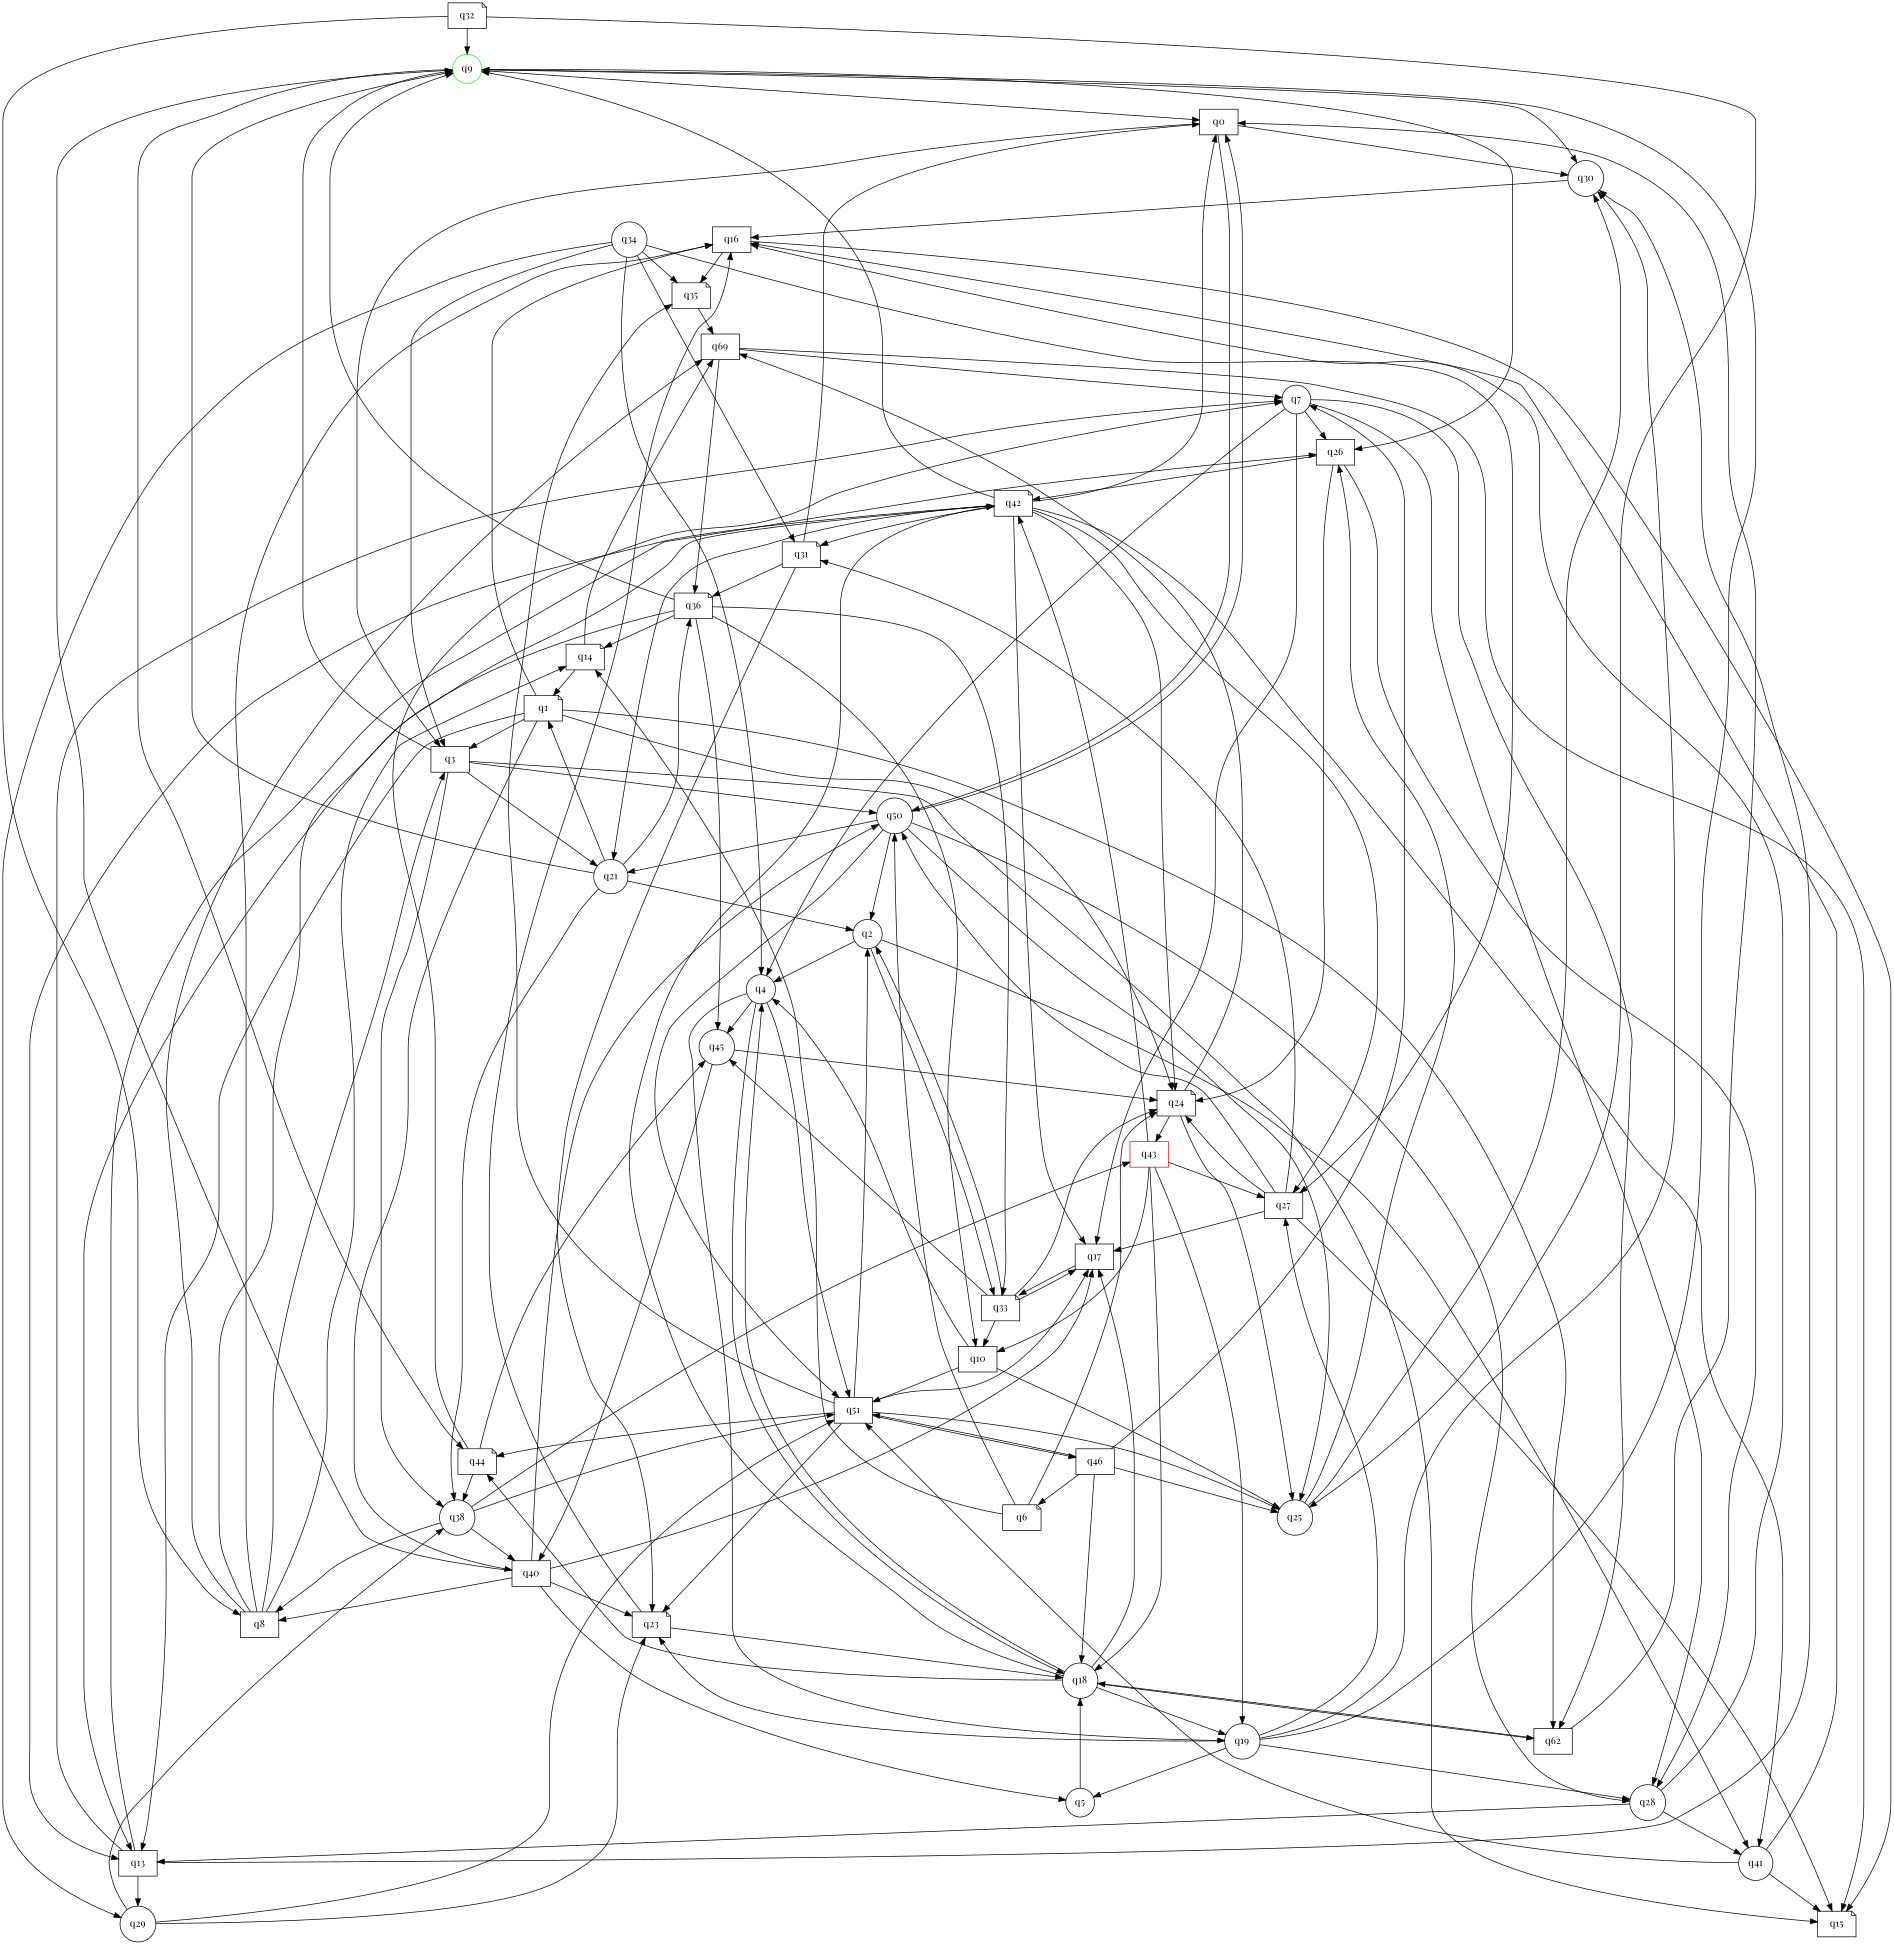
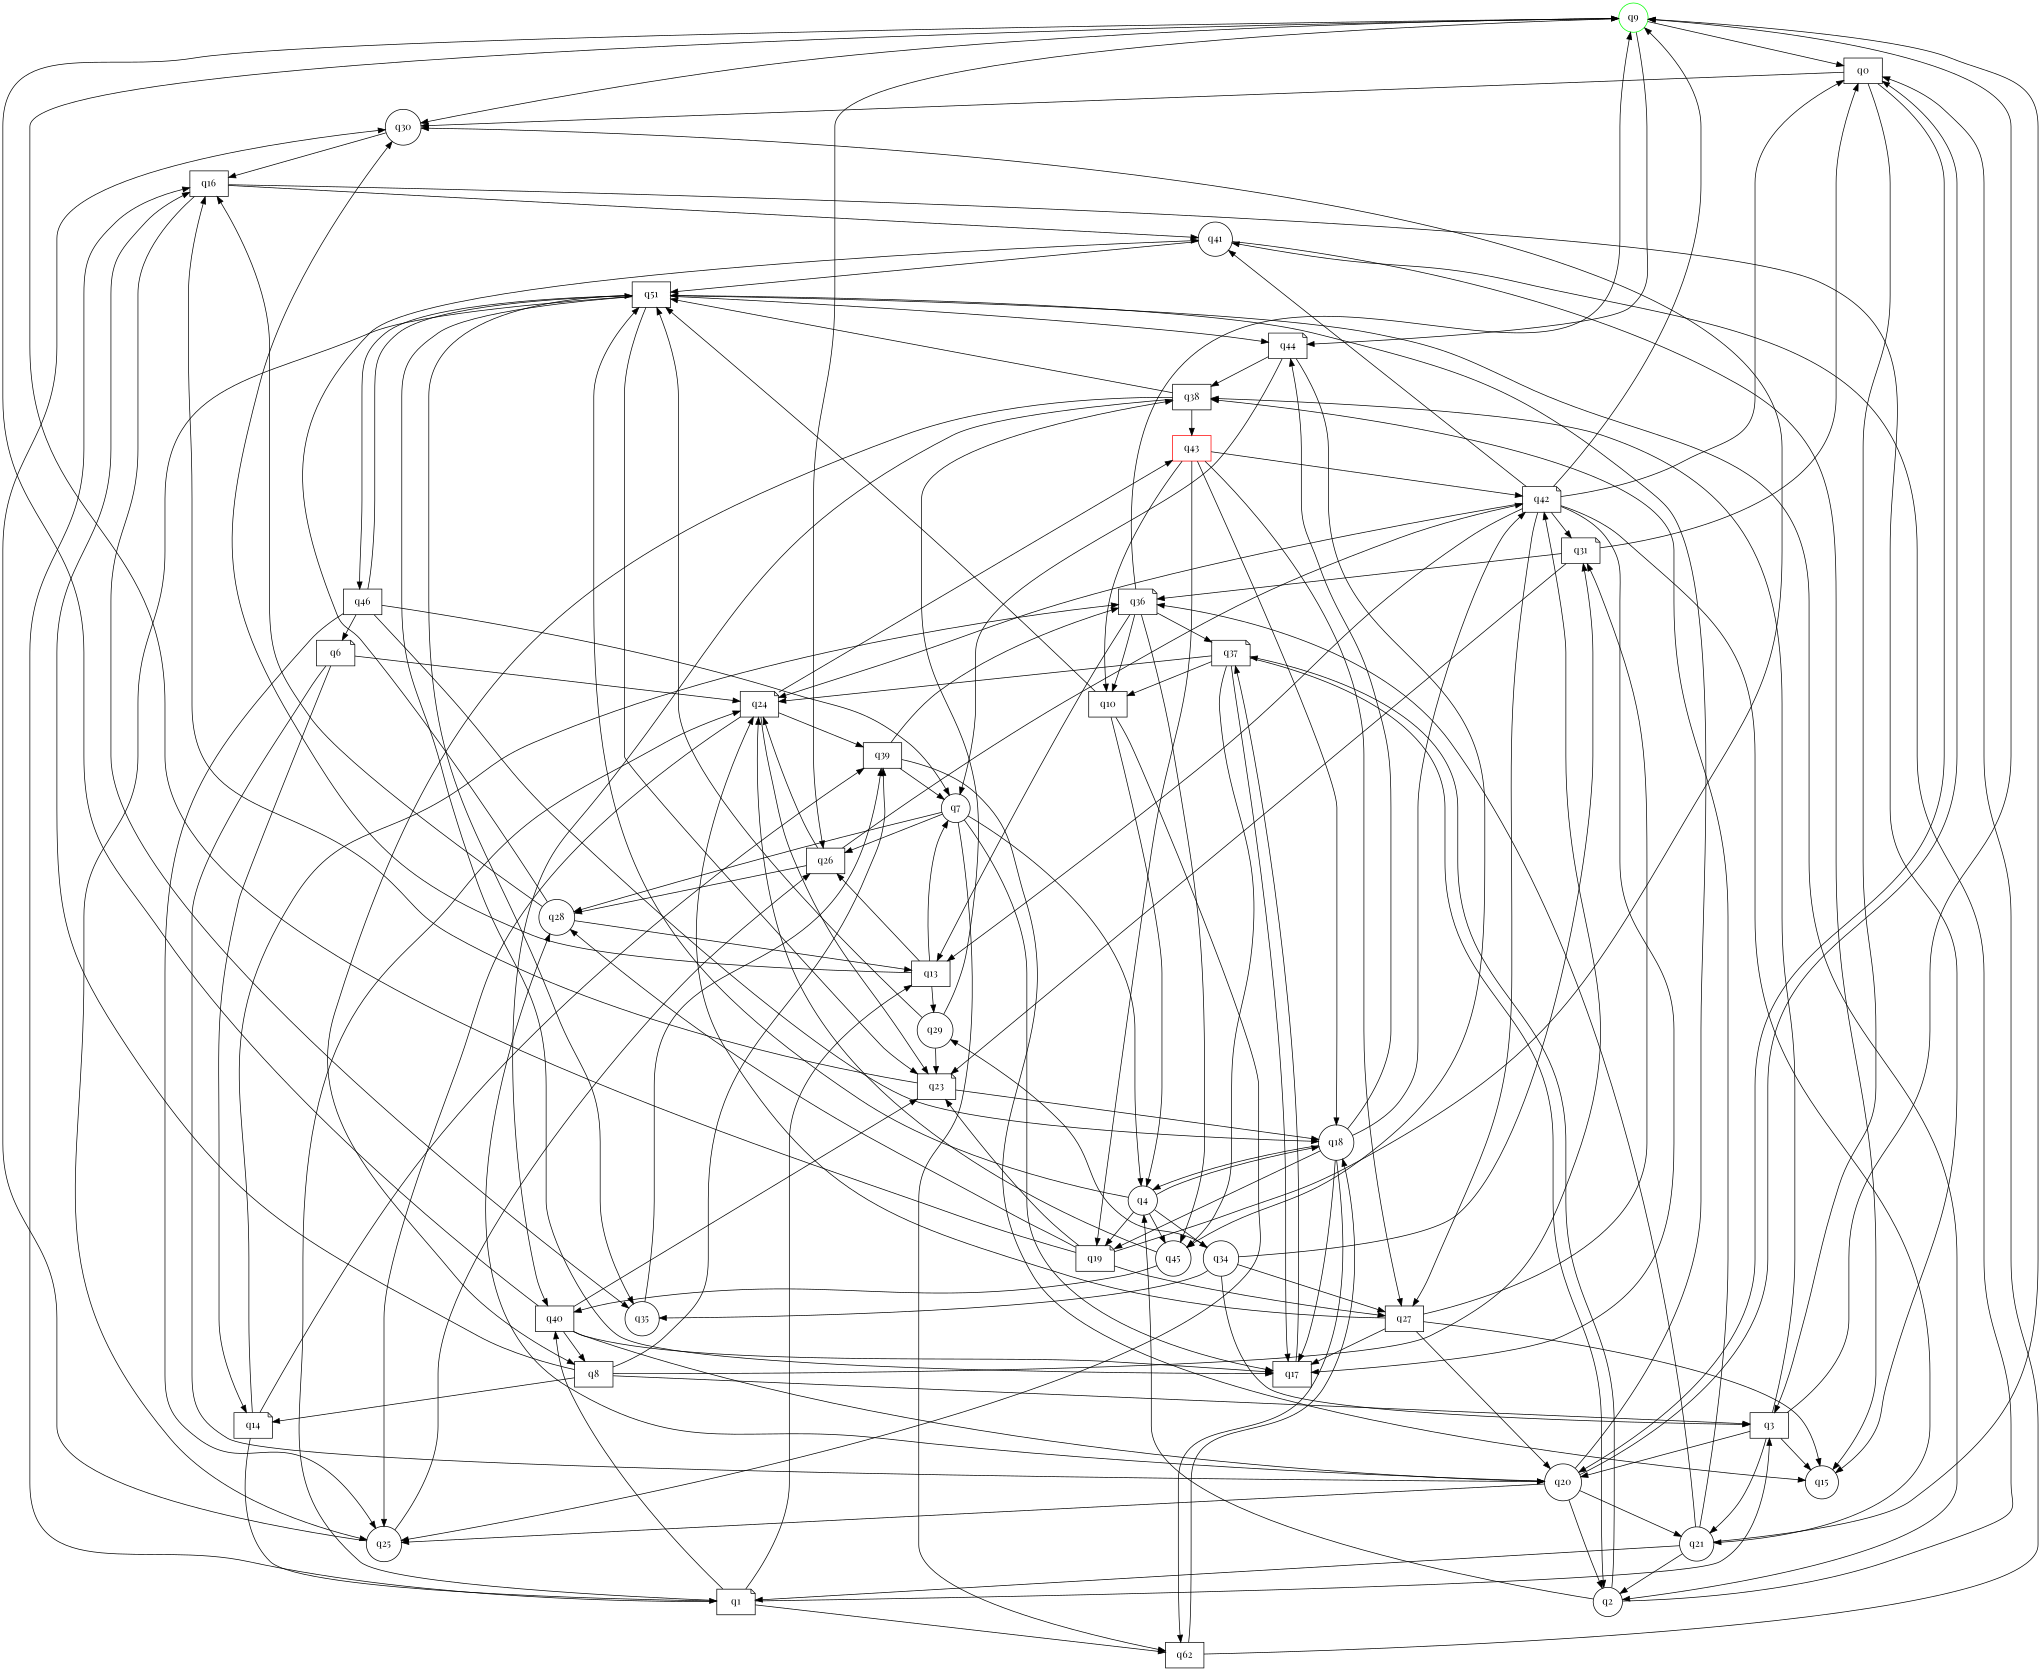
(467, 16) -> none
(691, 296) -> (642, 1319)
(720, 347) -> (882, 755)
(721, 602) -> (1178, 1227)
(643, 630) -> (441, 801)
(1694, 674) -> (710, 211)
(895, 816) -> (1563, 1482)
none -> (811, 896)
(1001, 1308) -> (1231, 653)
(457, 1518) -> (1192, 397)
(1242, 1741) -> (1095, 1258)
(1080, 1803) -> none
(1837, 1924) -> (1822, 1482)
